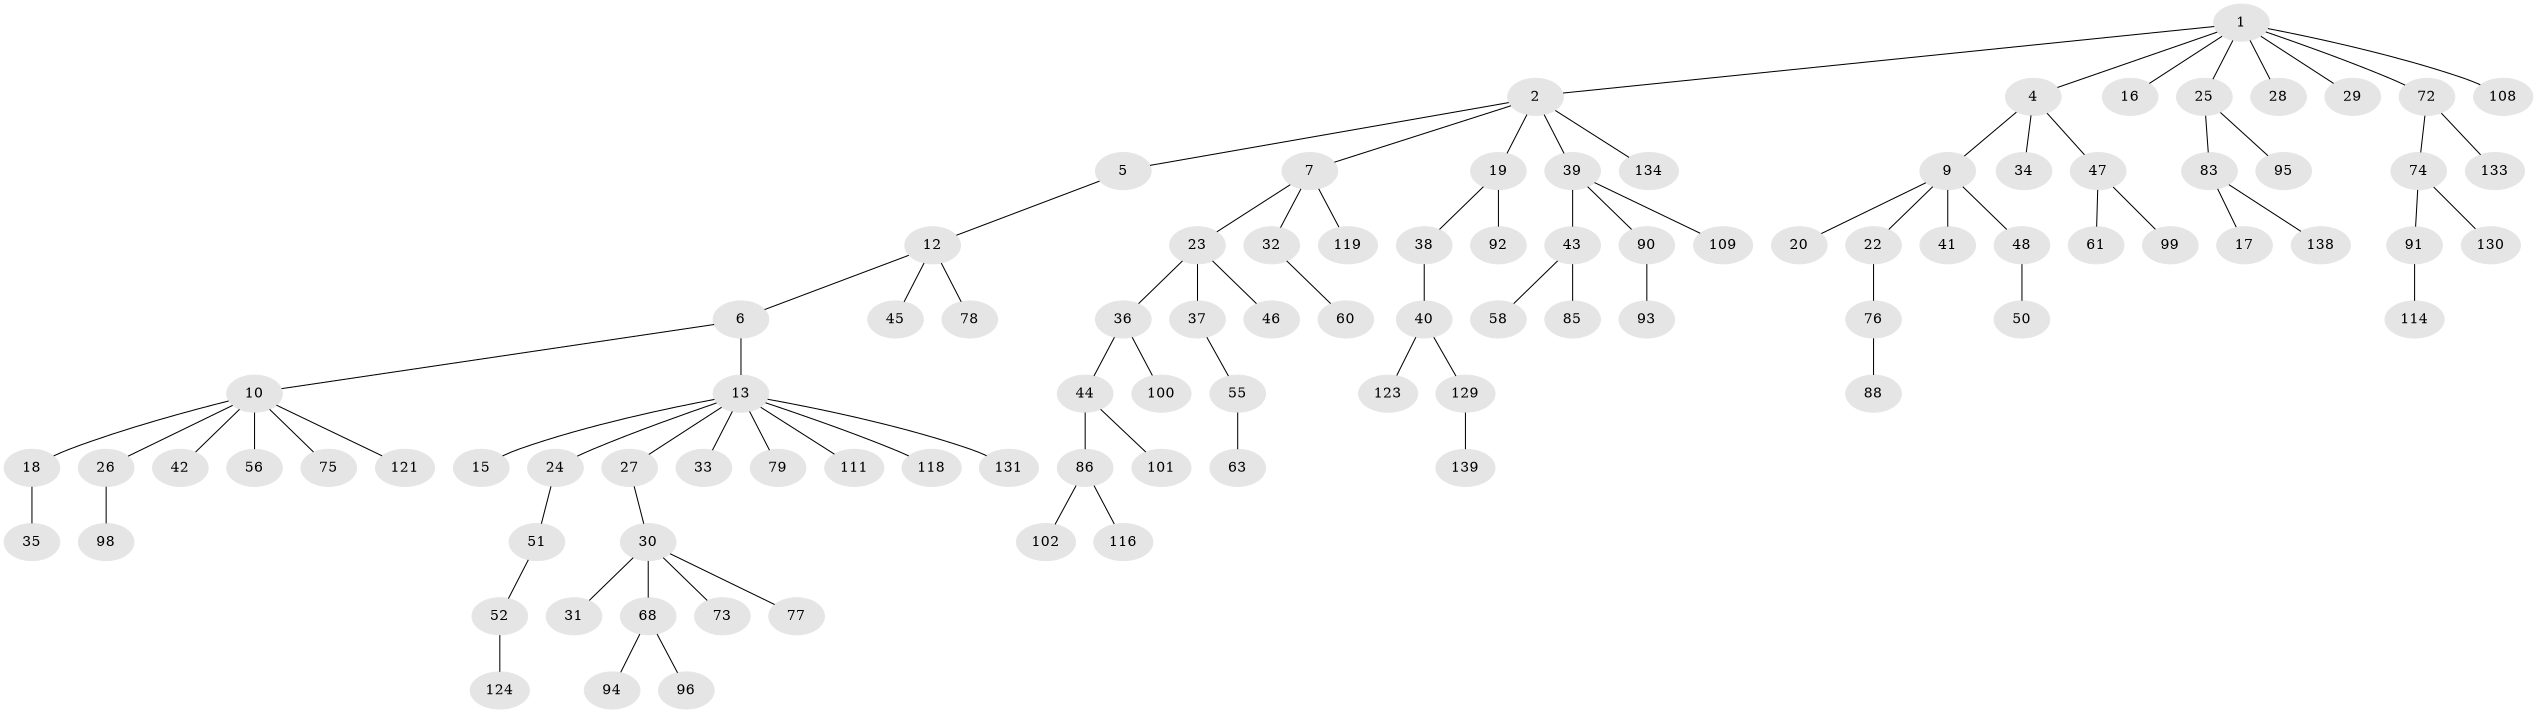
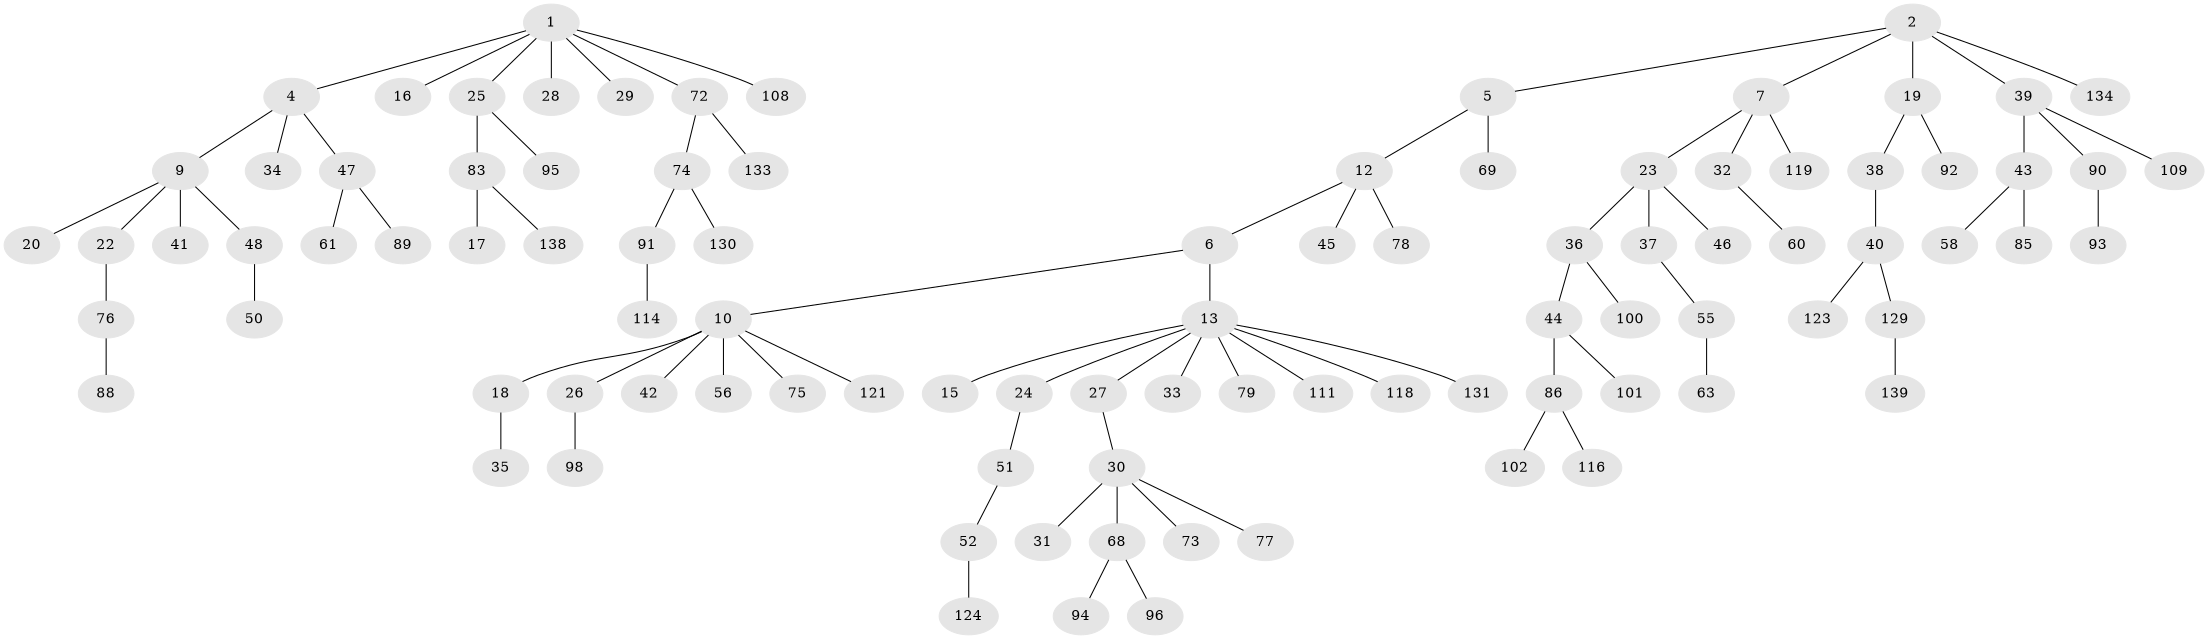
(1889, 60) -> none
none -> (1488, 171)
(2170, 245) -> (403, 245)
